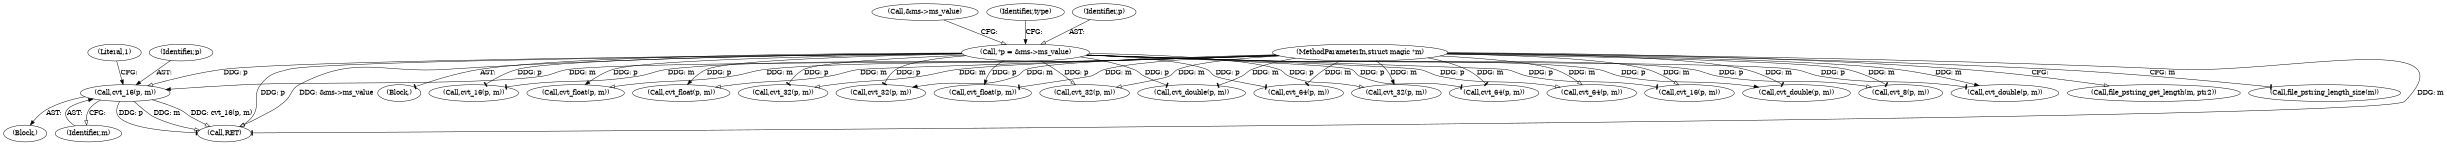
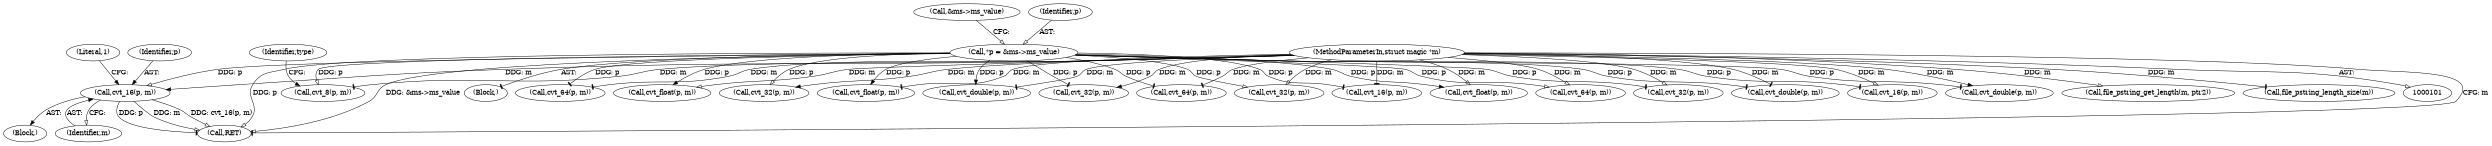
(1026, 30) -> (287, 74)
(2041, 73) -> (2037, 73)
(2162, 73) -> (2161, 73)
none -> (2427, 93)
(2430, 93) -> (2476, 93)
